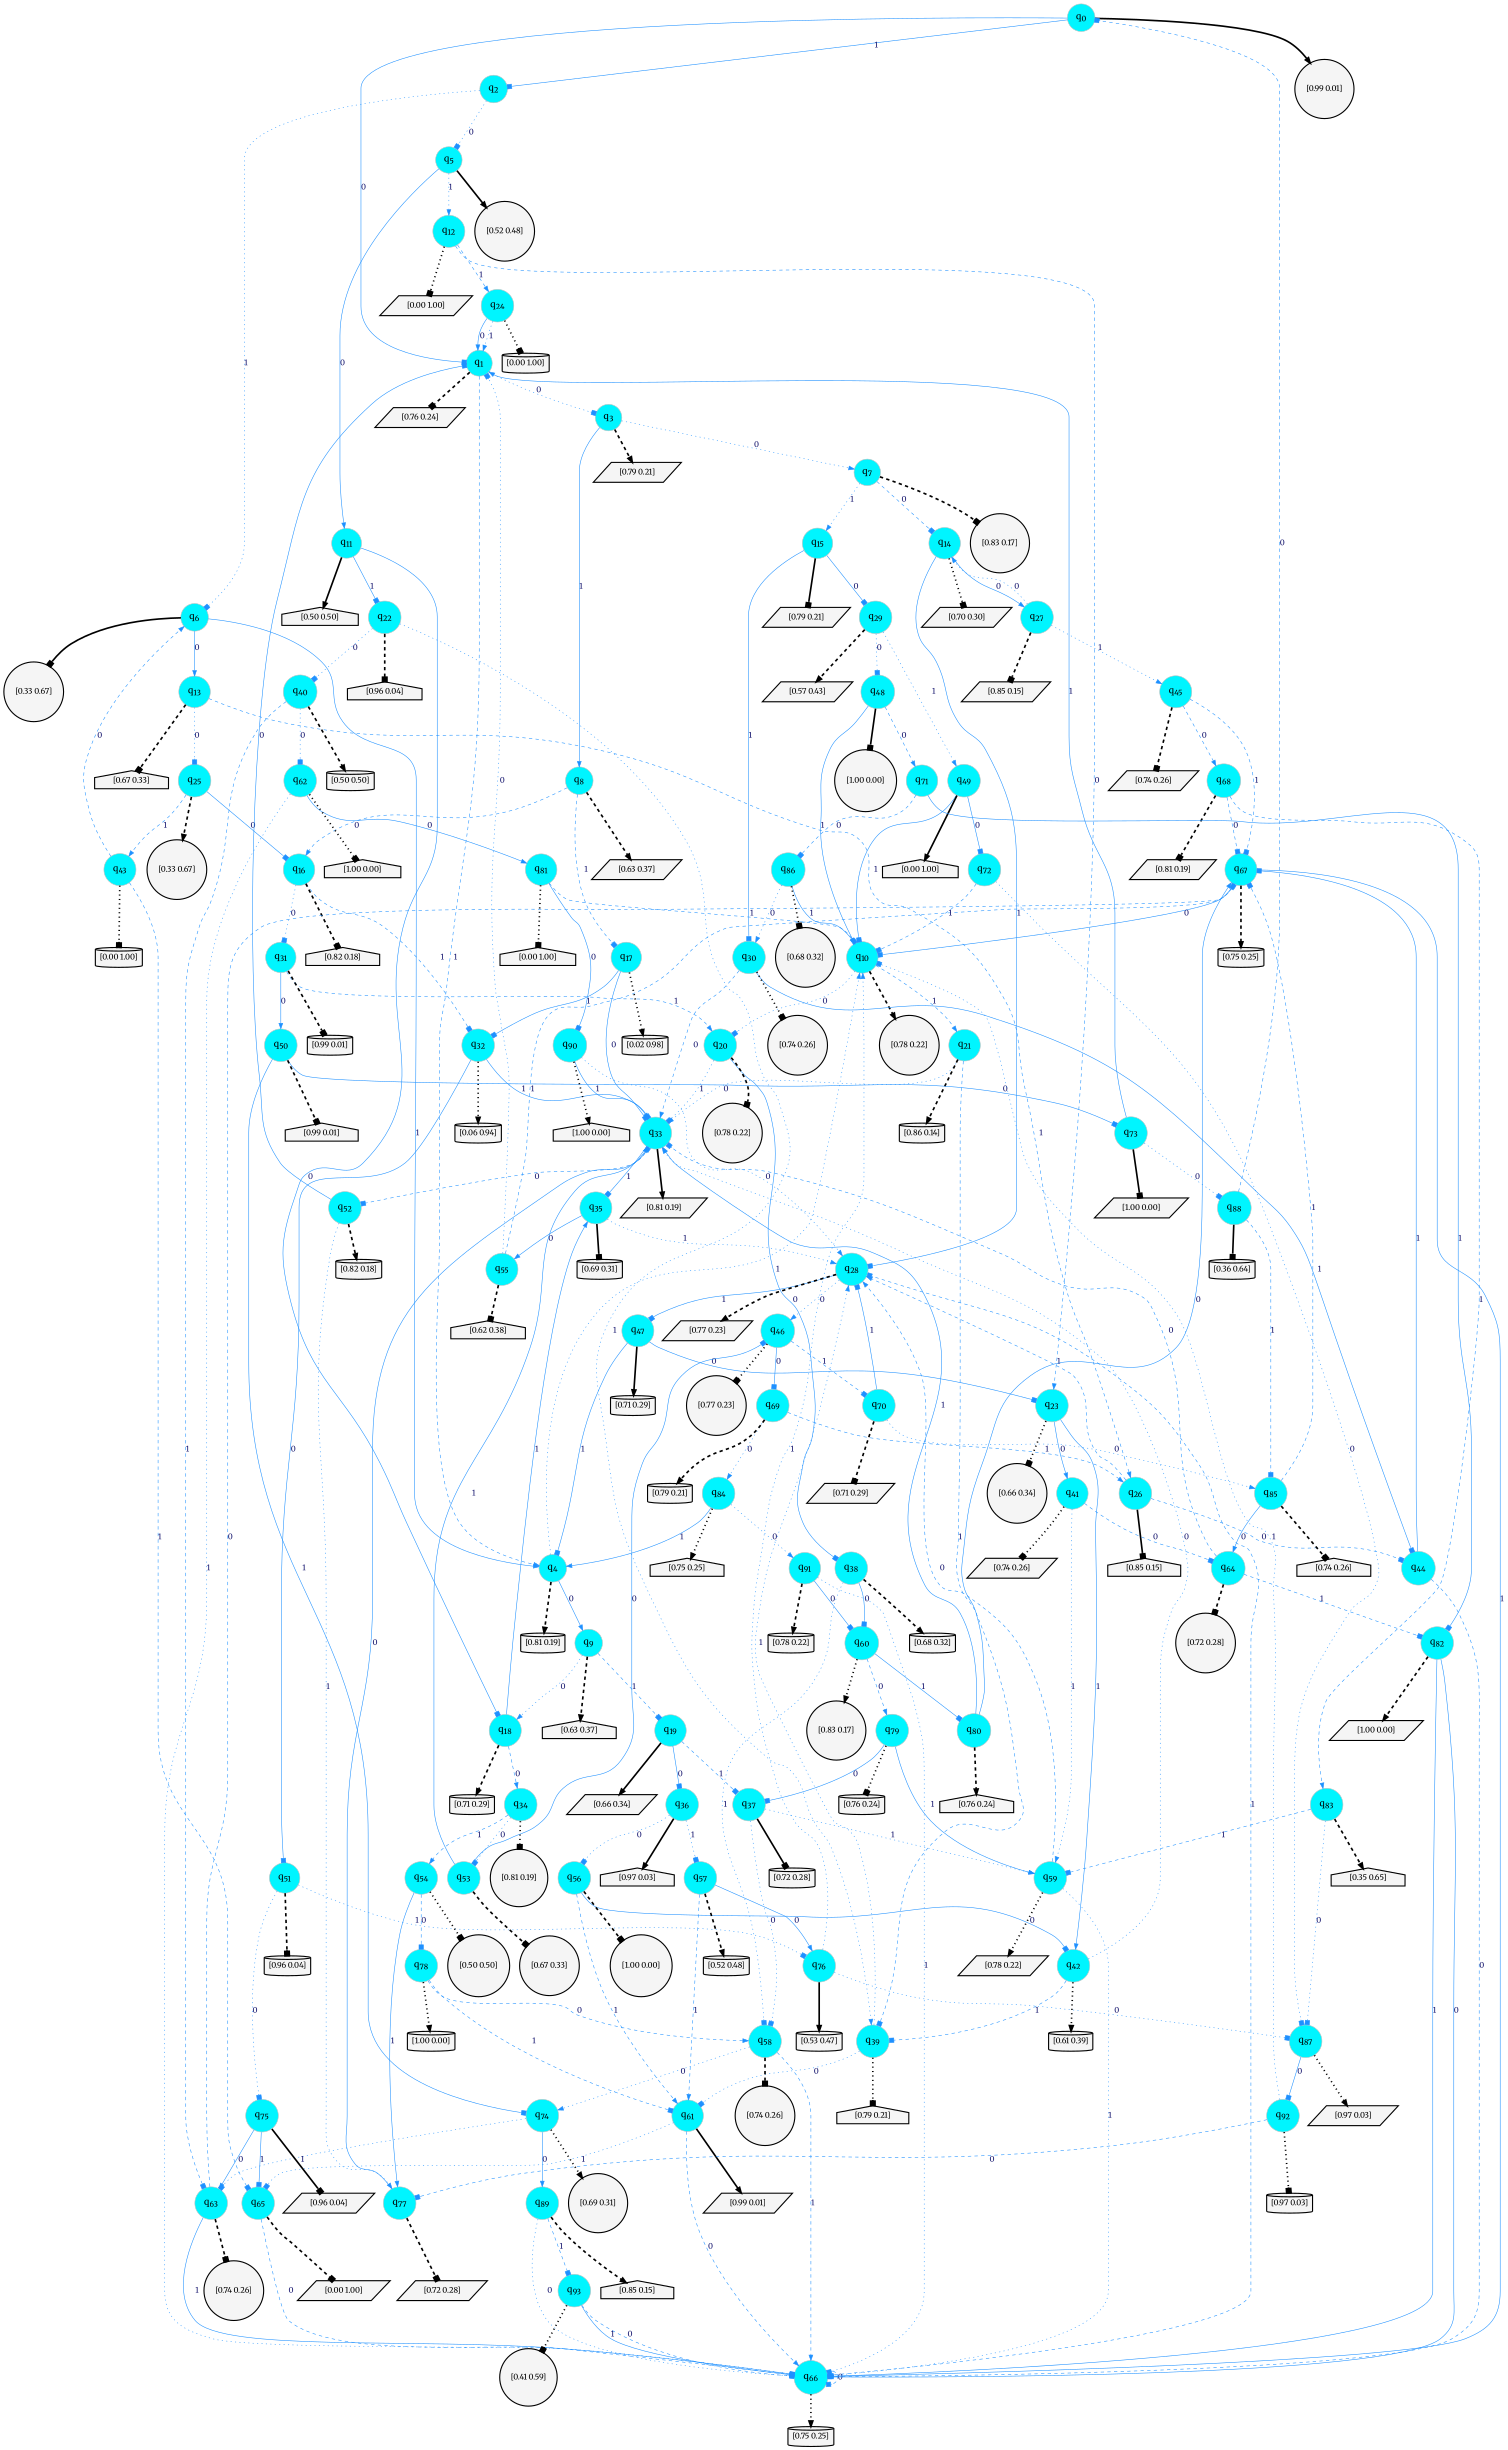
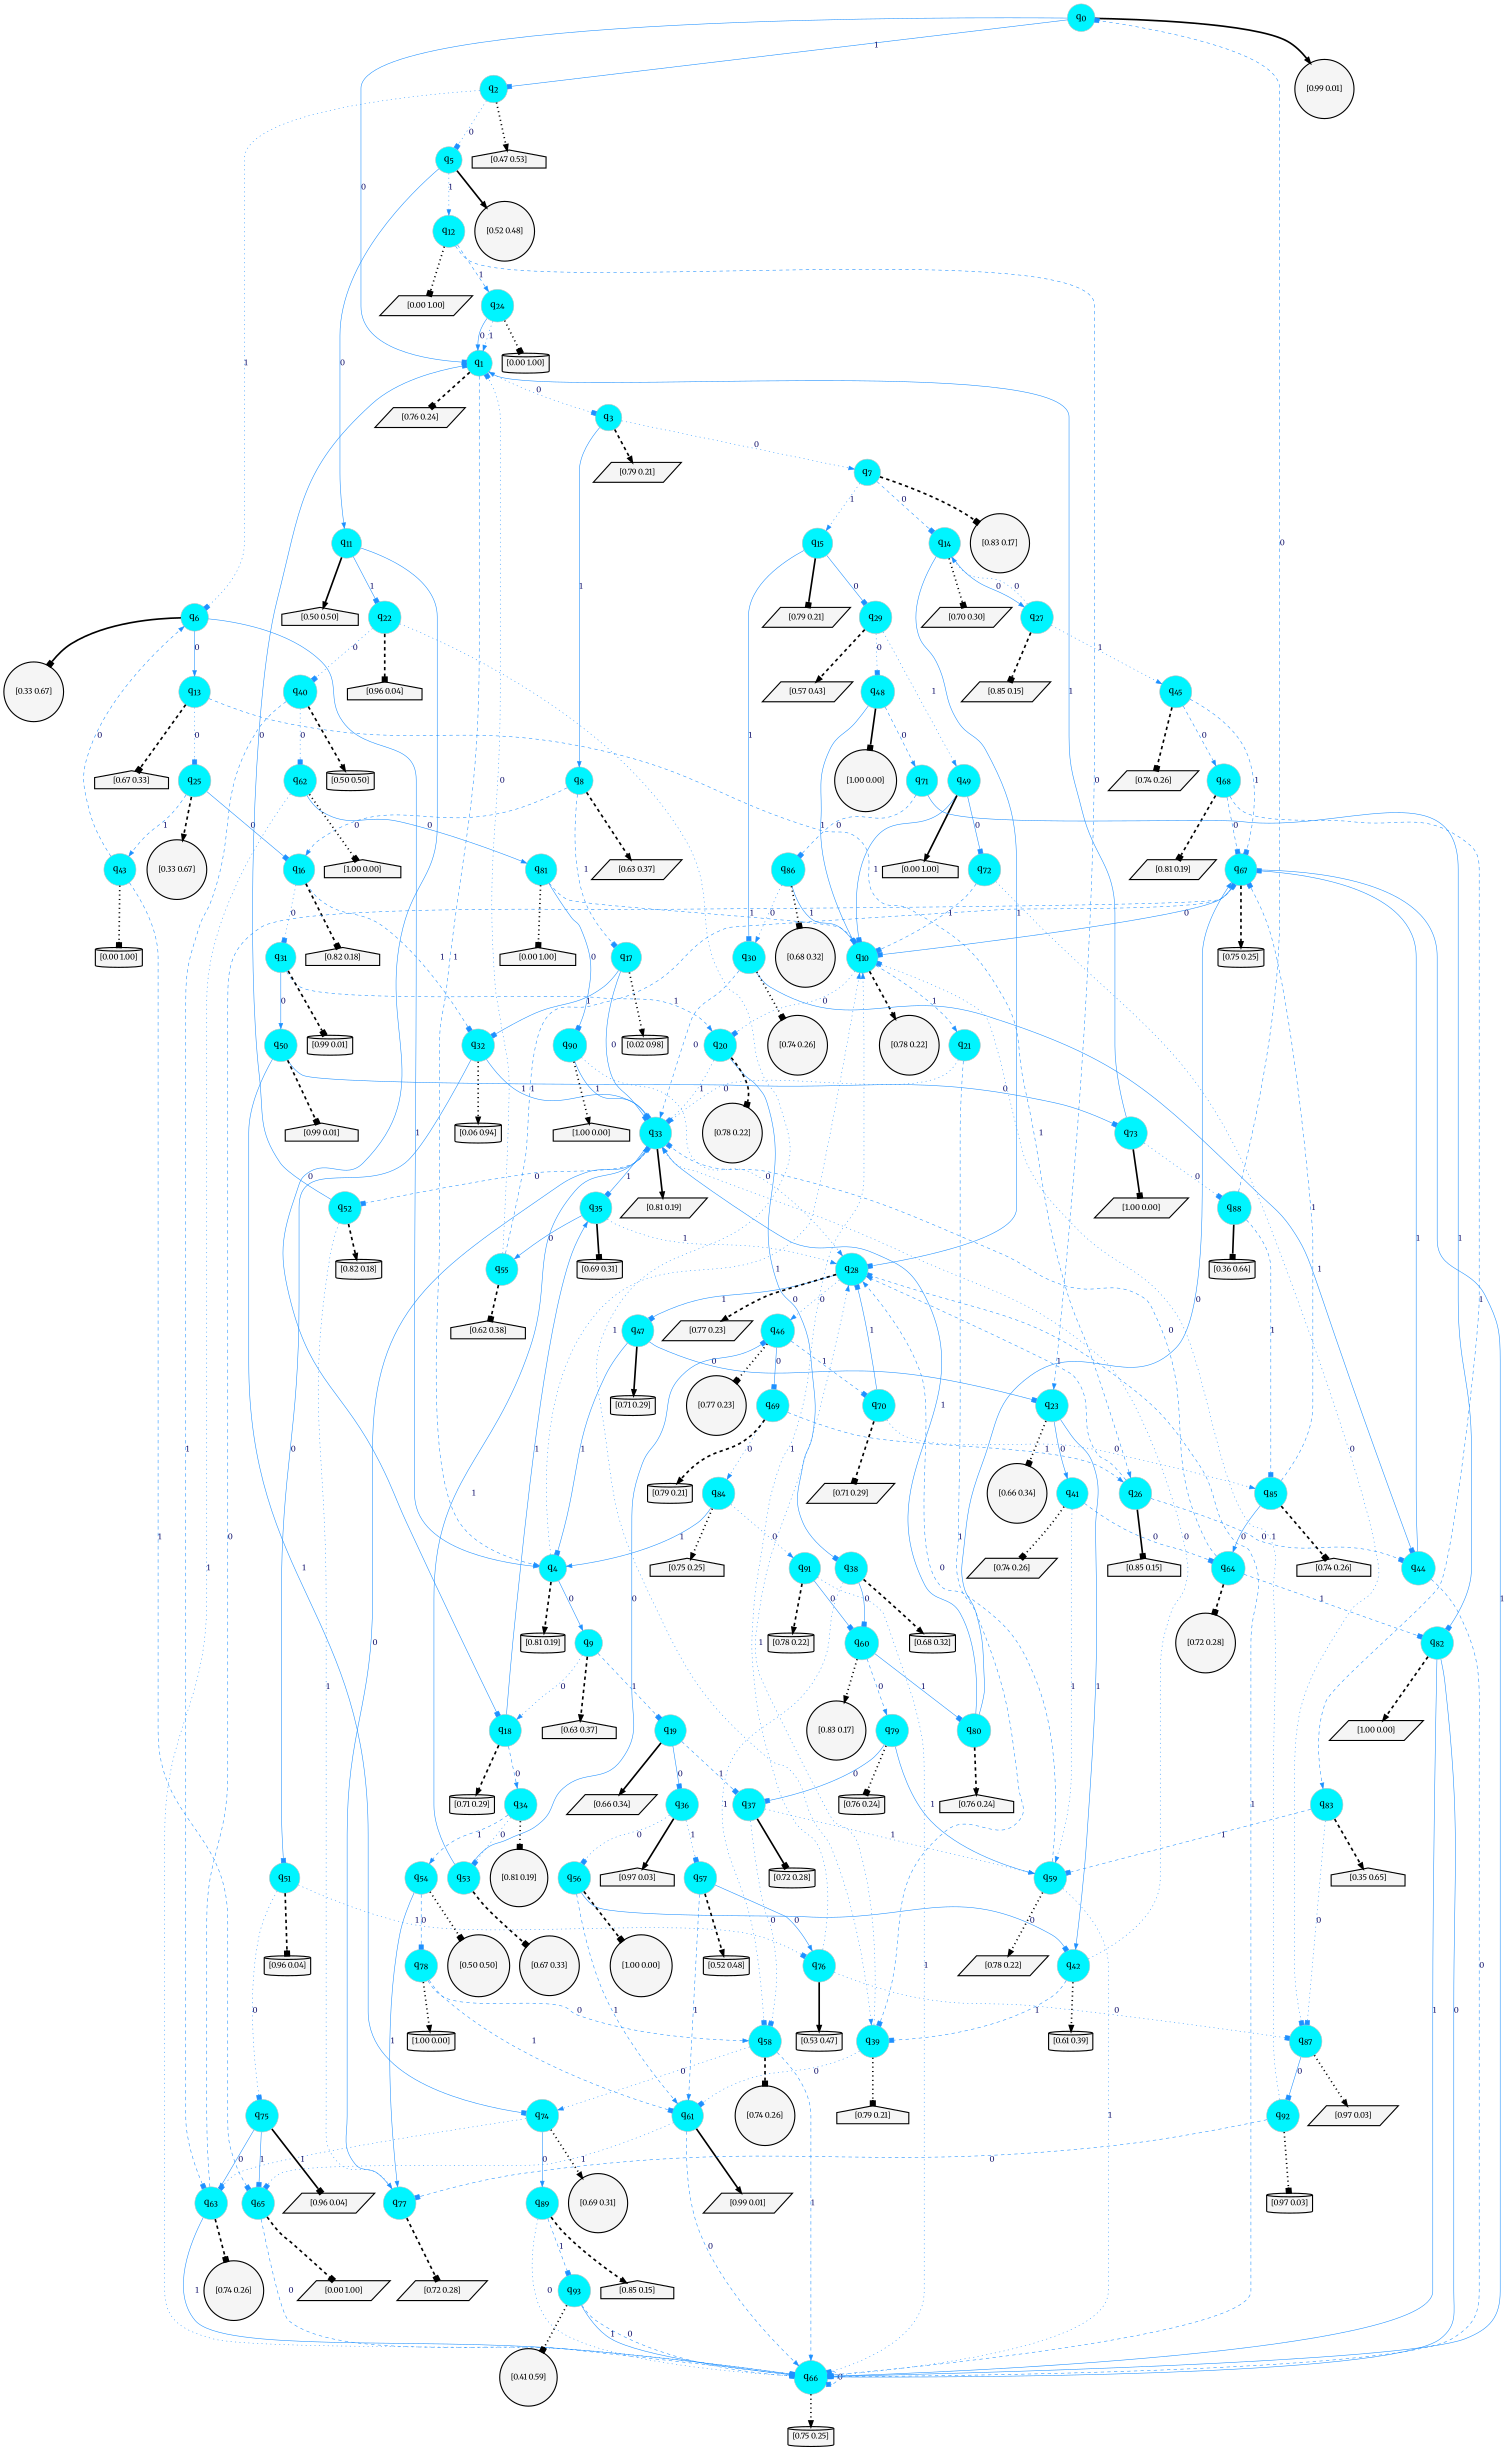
none -> (509, 160)
(922, 1133) -> none
